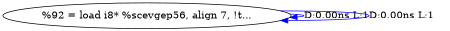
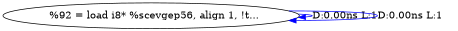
(147, 16) -> (151, 16)
